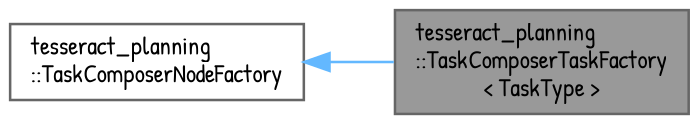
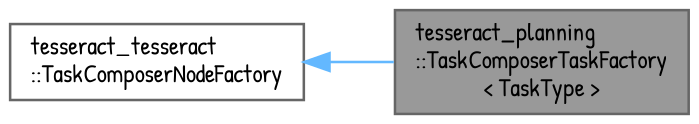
(157, 62) -> (157, 62)
